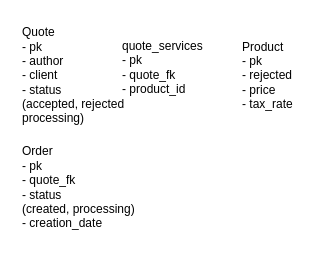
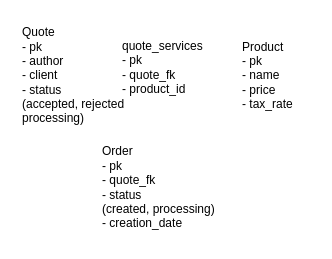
(275, 76) -> (275, 76)
(91, 188) -> (171, 188)
